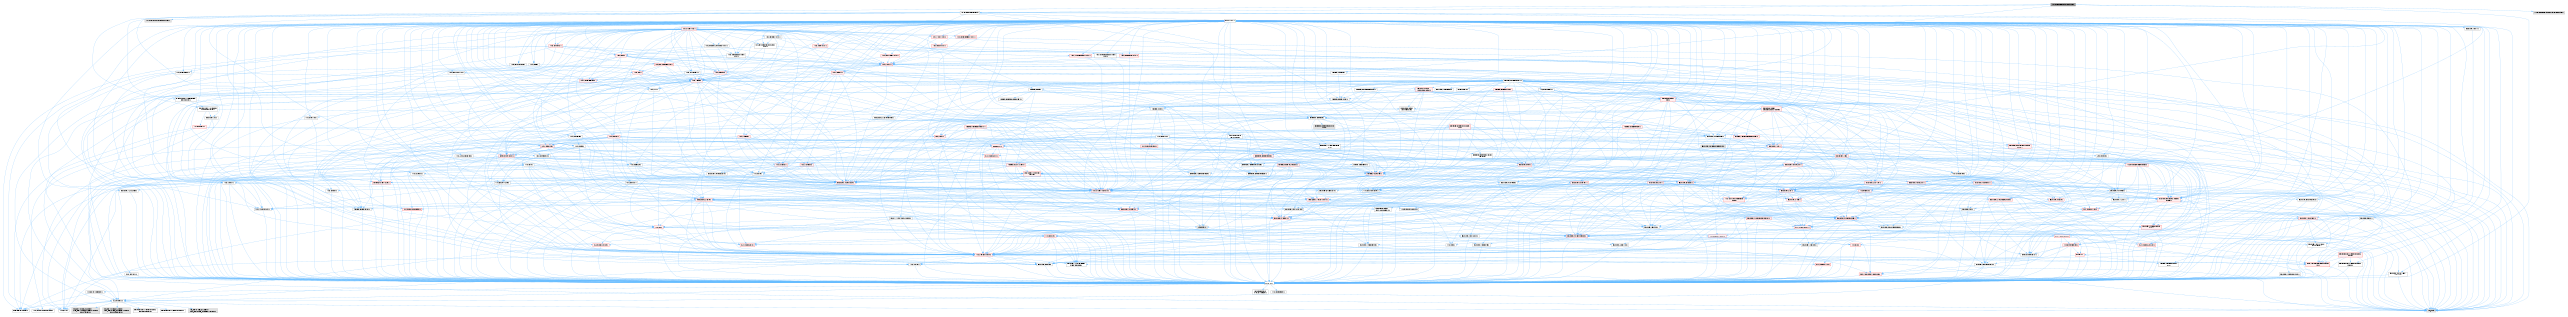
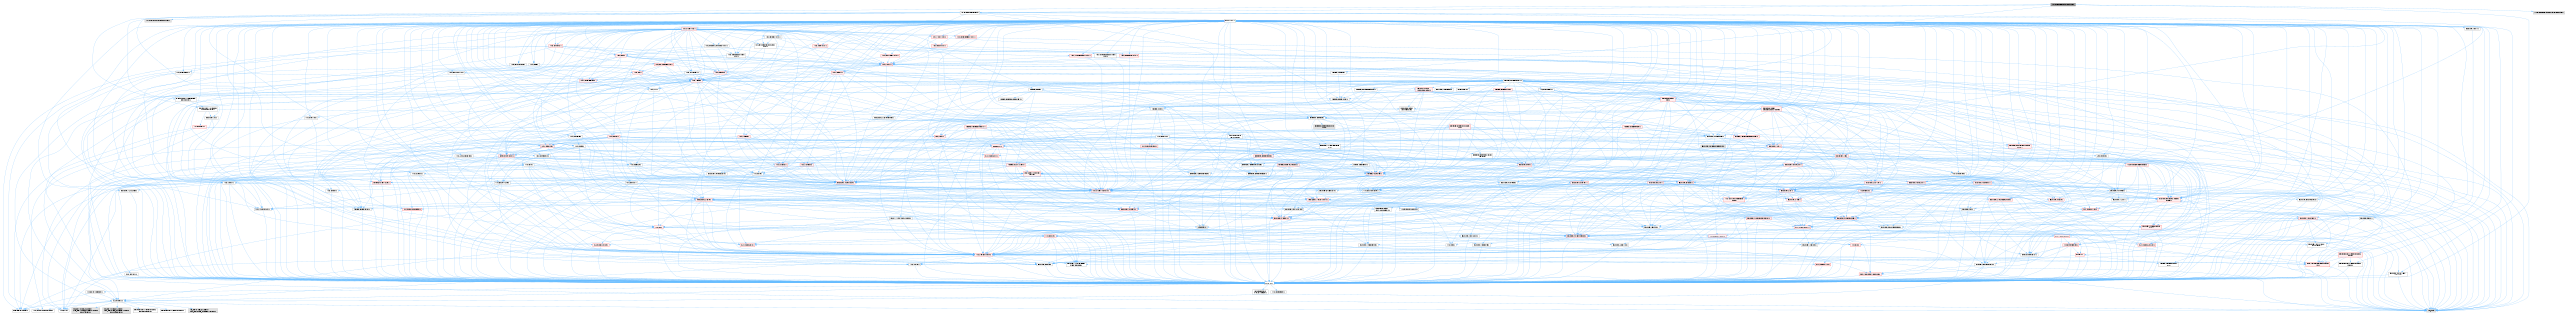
(2290, 274) -> none
